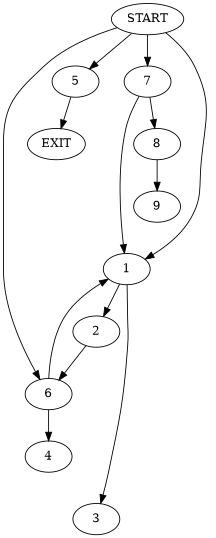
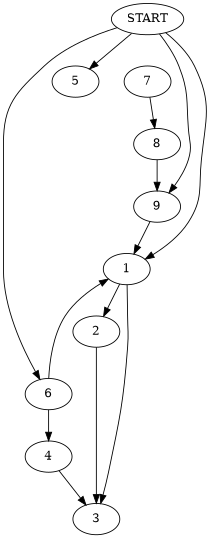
(148, 46) -> (187, 108)
(56, 144) -> none
(121, 169) -> (144, 234)
(75, 359) -> (96, 421)
none -> (70, 484)
